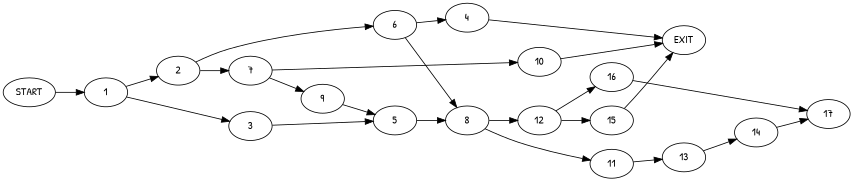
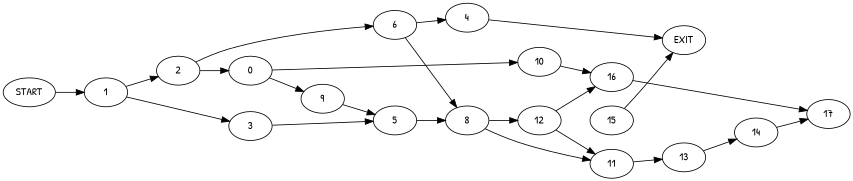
(608, 52) -> (572, 69)
(250, 71) -> (250, 71)
(572, 120) -> (572, 140)
